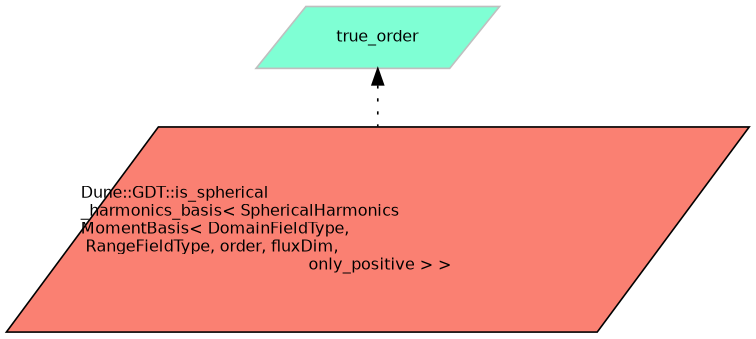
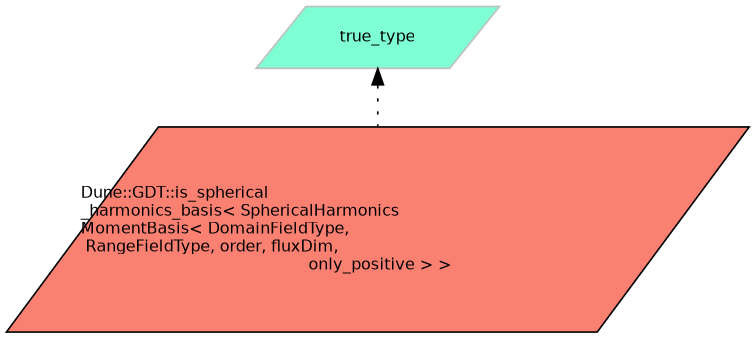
(378, 37) -> (378, 37)
